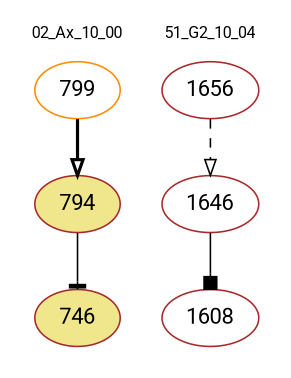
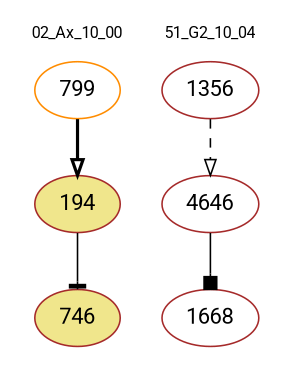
(210, 90) -> (210, 90)
(78, 204) -> (78, 204)
(210, 204) -> (210, 204)
(210, 318) -> (210, 318)
